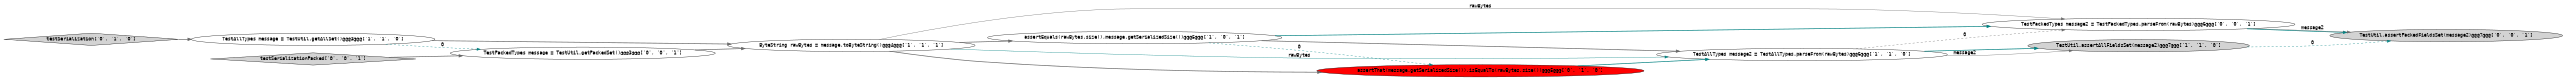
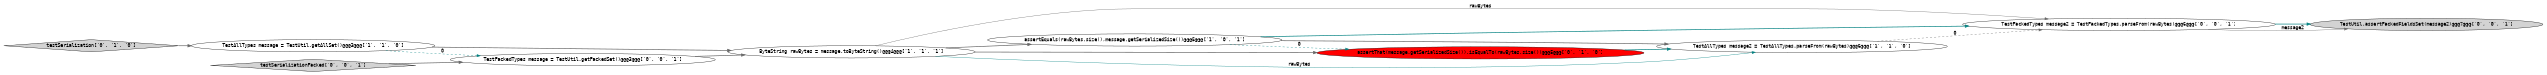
(2139, 46) -> none
